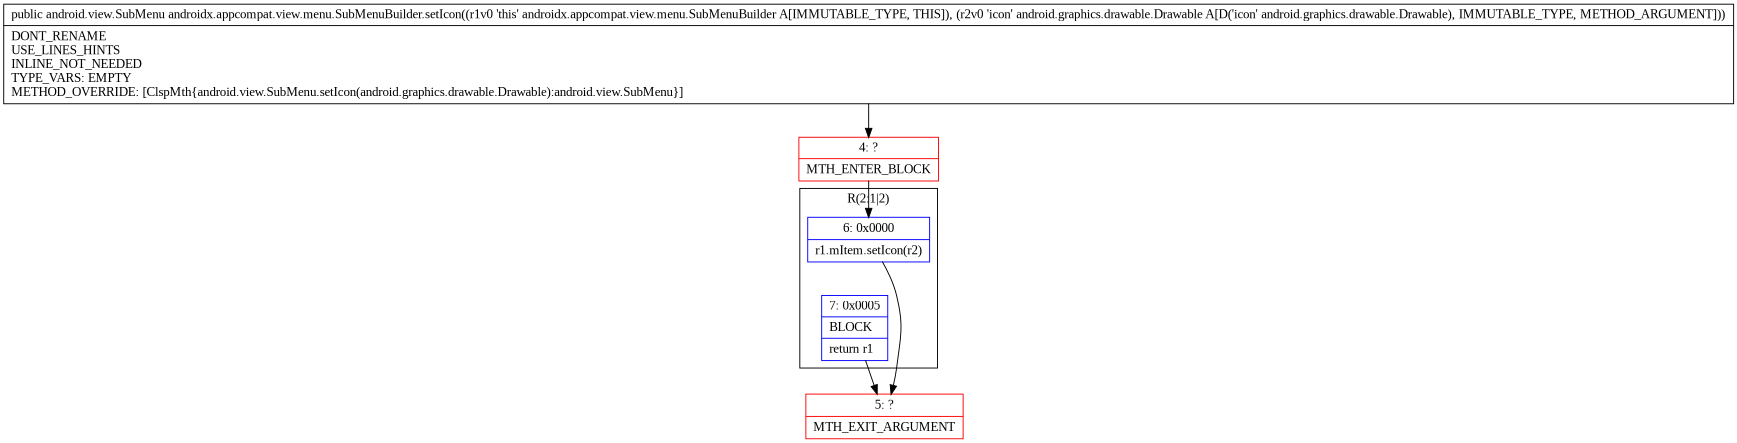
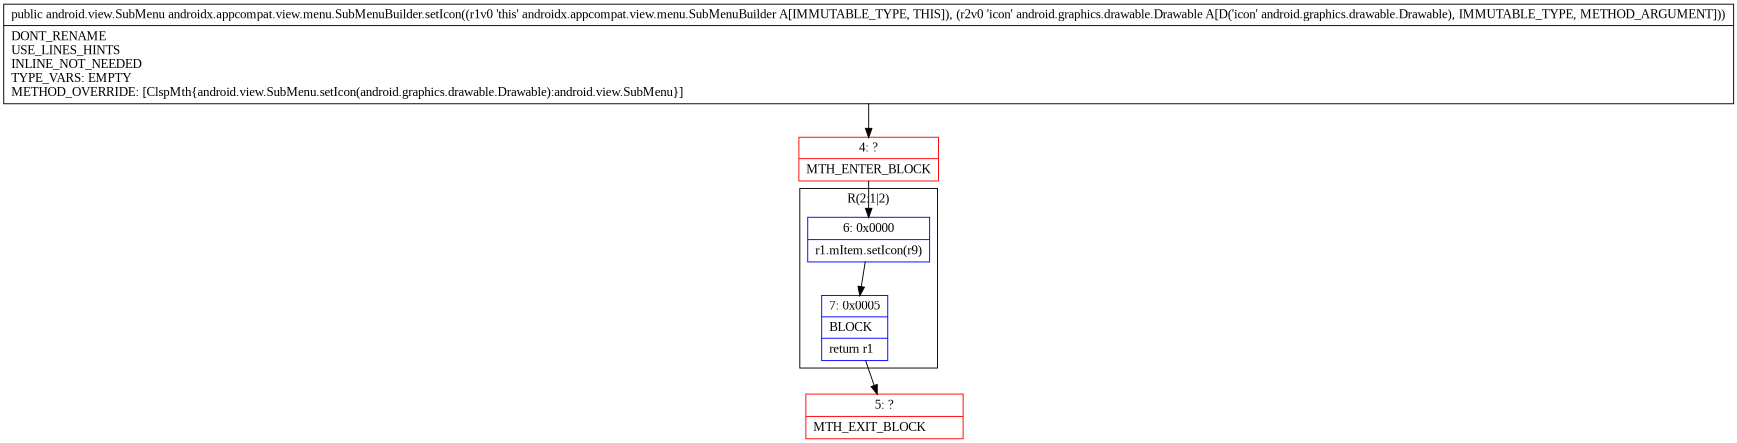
(869, 250) -> (869, 250)
(901, 322) -> (863, 274)
(884, 427) -> (870, 427)
